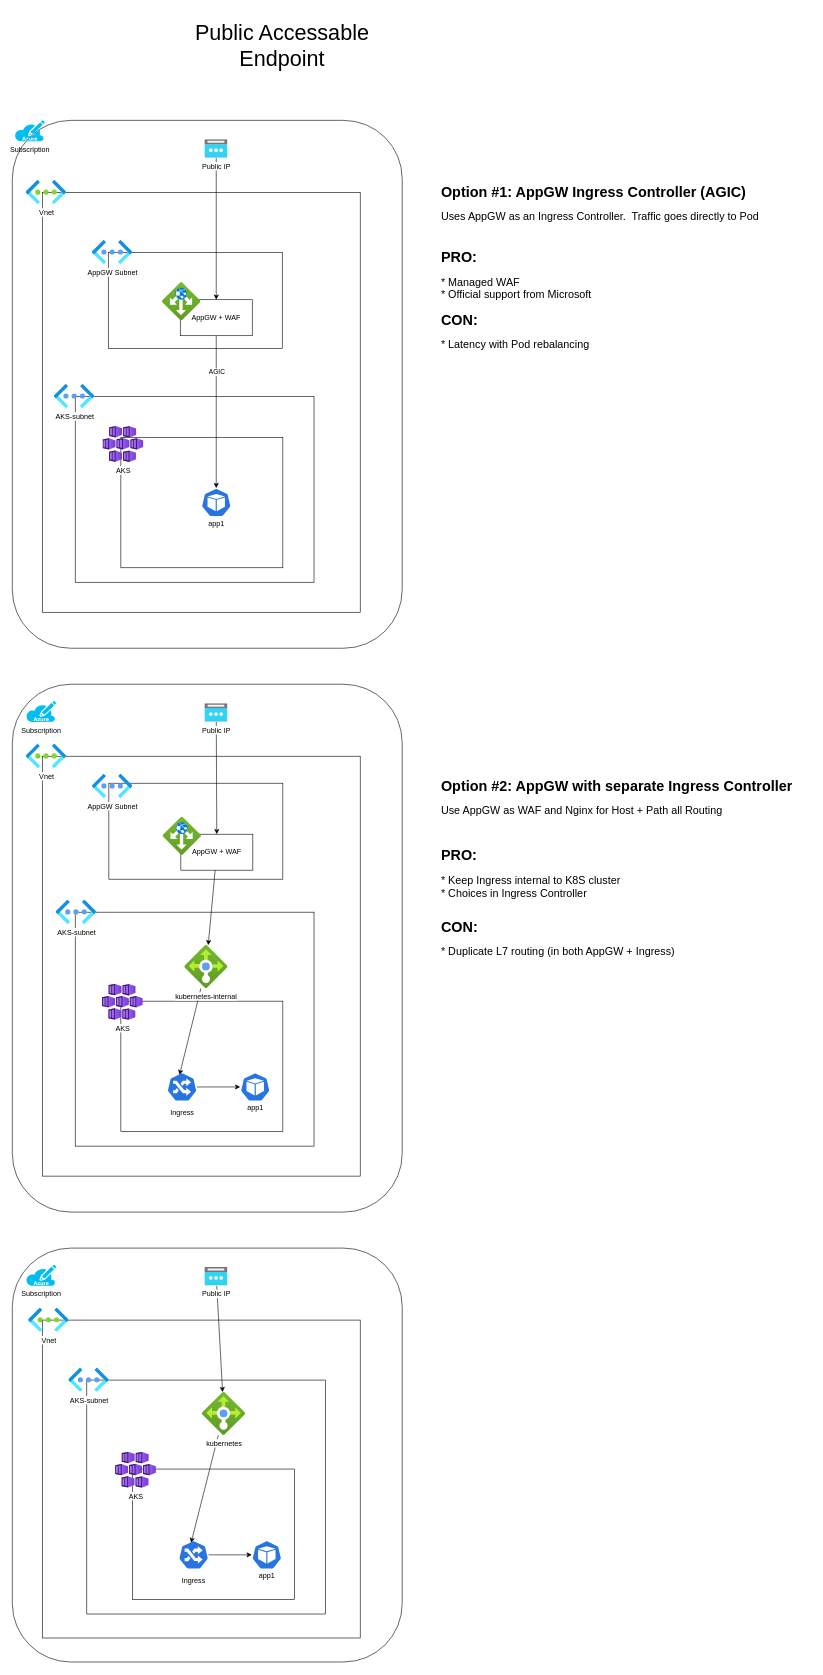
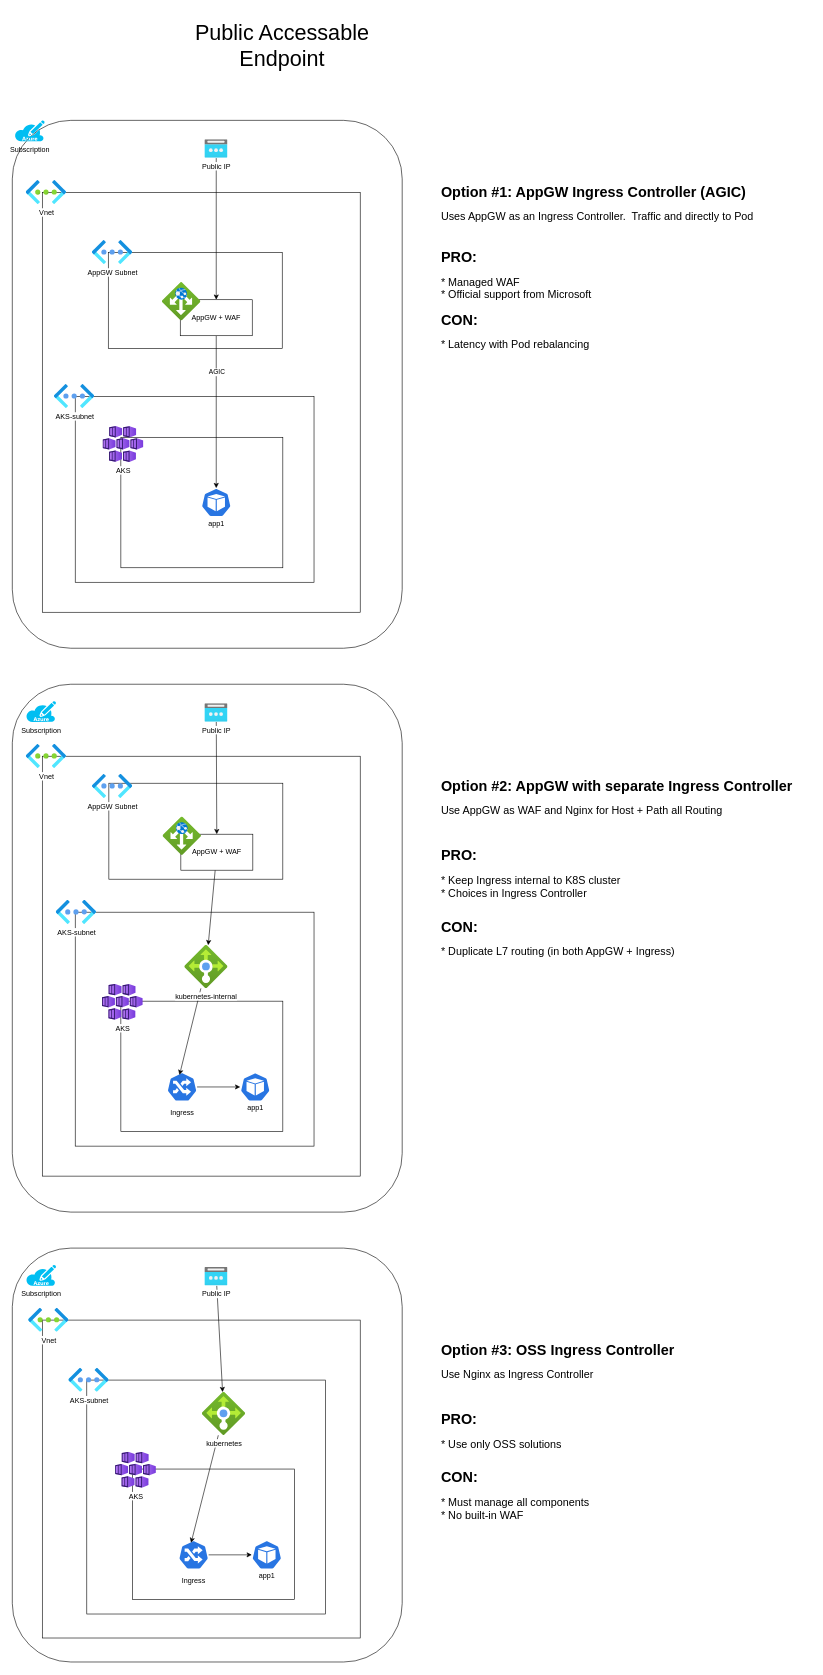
(559, 205) -> (557, 205)
none -> (597, 1470)
